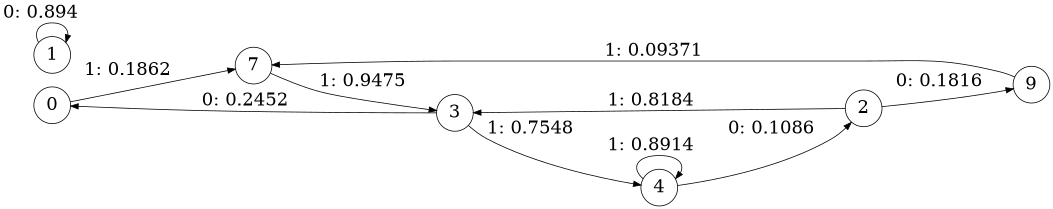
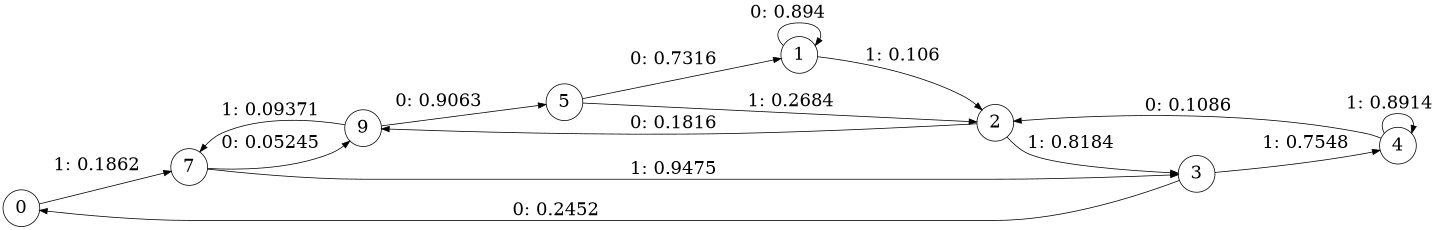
none -> (900, 72)
none -> (564, 102)
none -> (277, 166)
